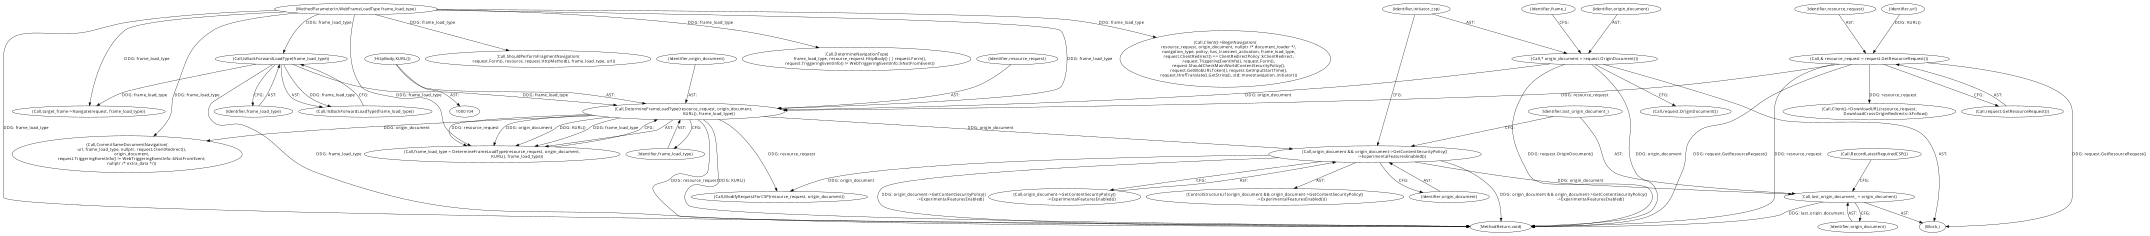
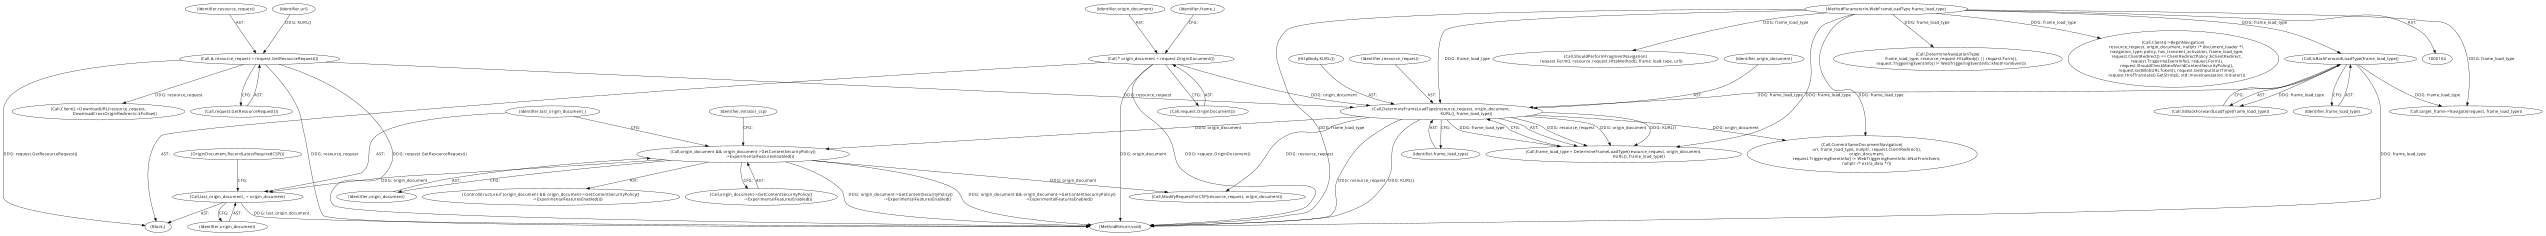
(1498, 33) -> (1196, 82)
(425, 88) -> (2207, 17)
(1874, 154) -> (238, 154)
